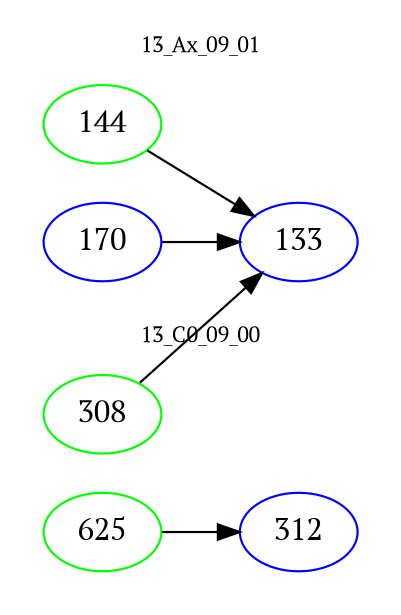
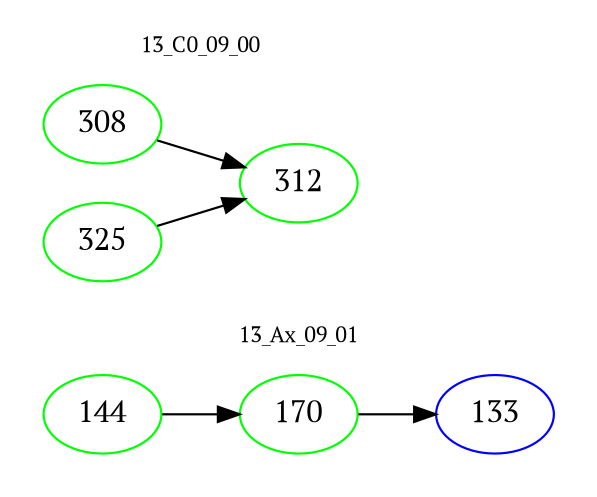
(191, 177) -> (190, 414)
(102, 242) -> (299, 414)
(193, 335) -> (190, 151)
(102, 532) -> (102, 242)
(299, 532) -> (299, 183)
